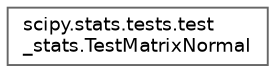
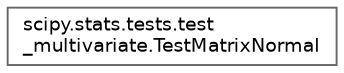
(138, 36) -> (172, 36)
